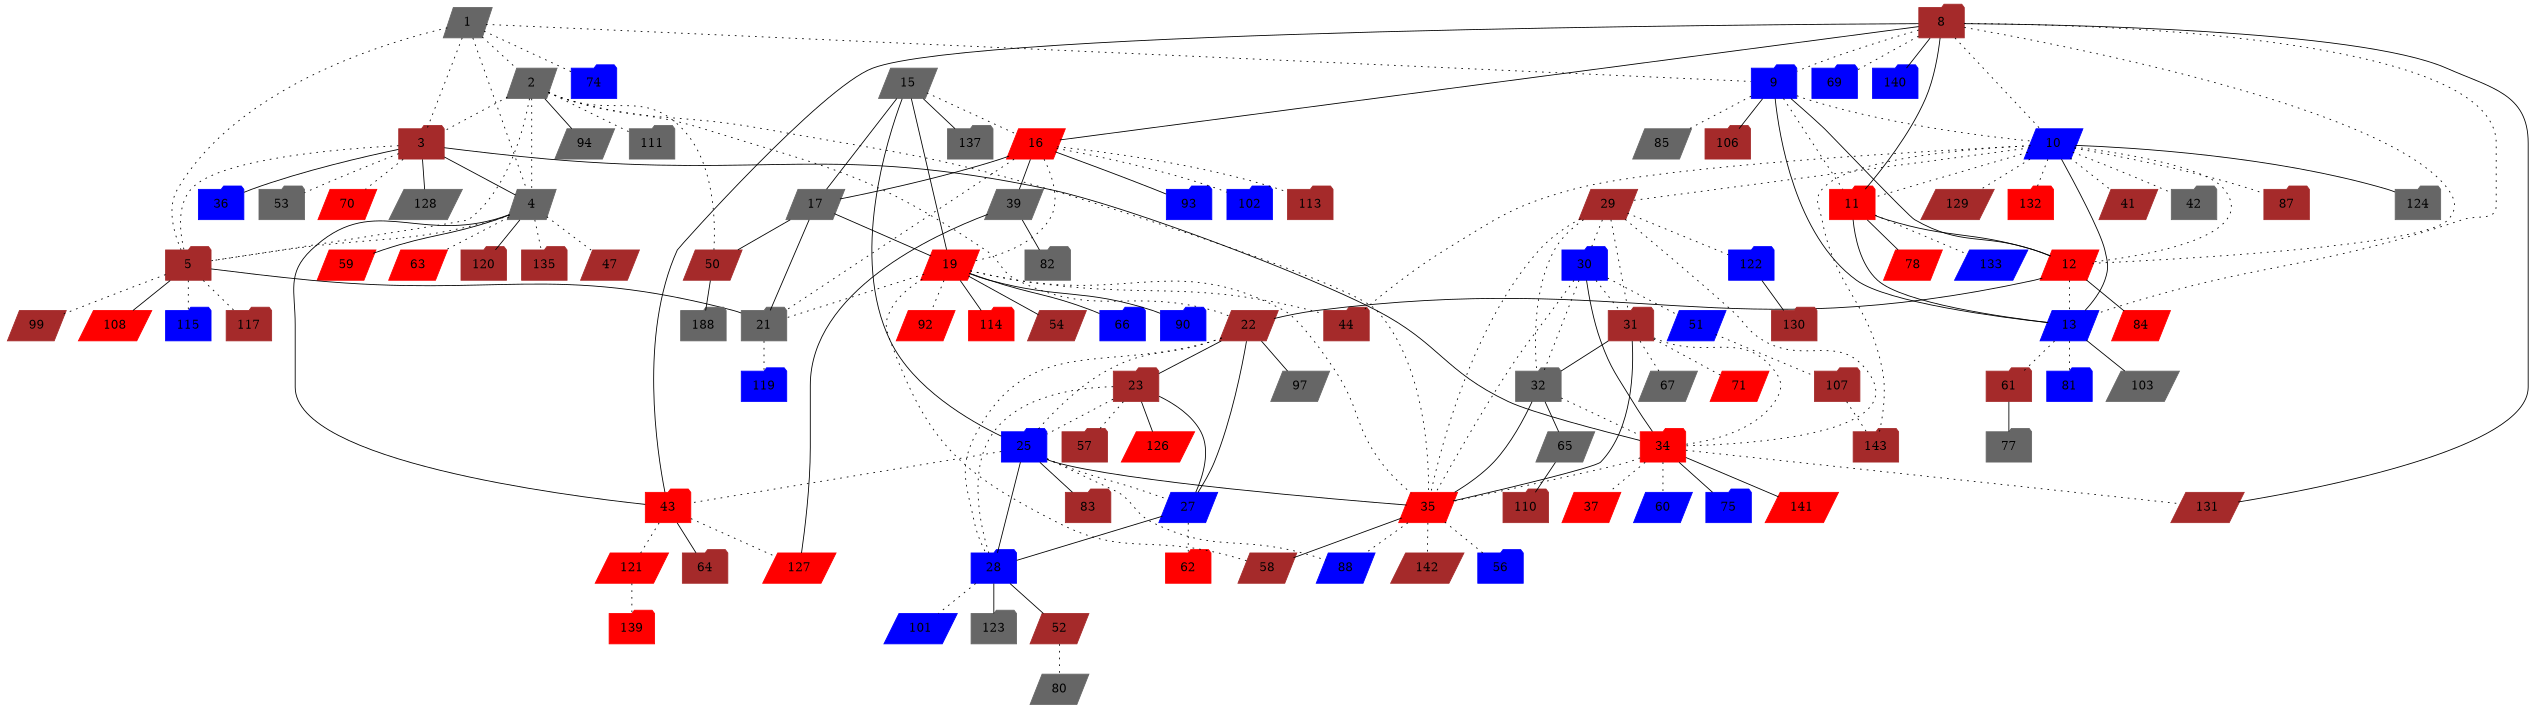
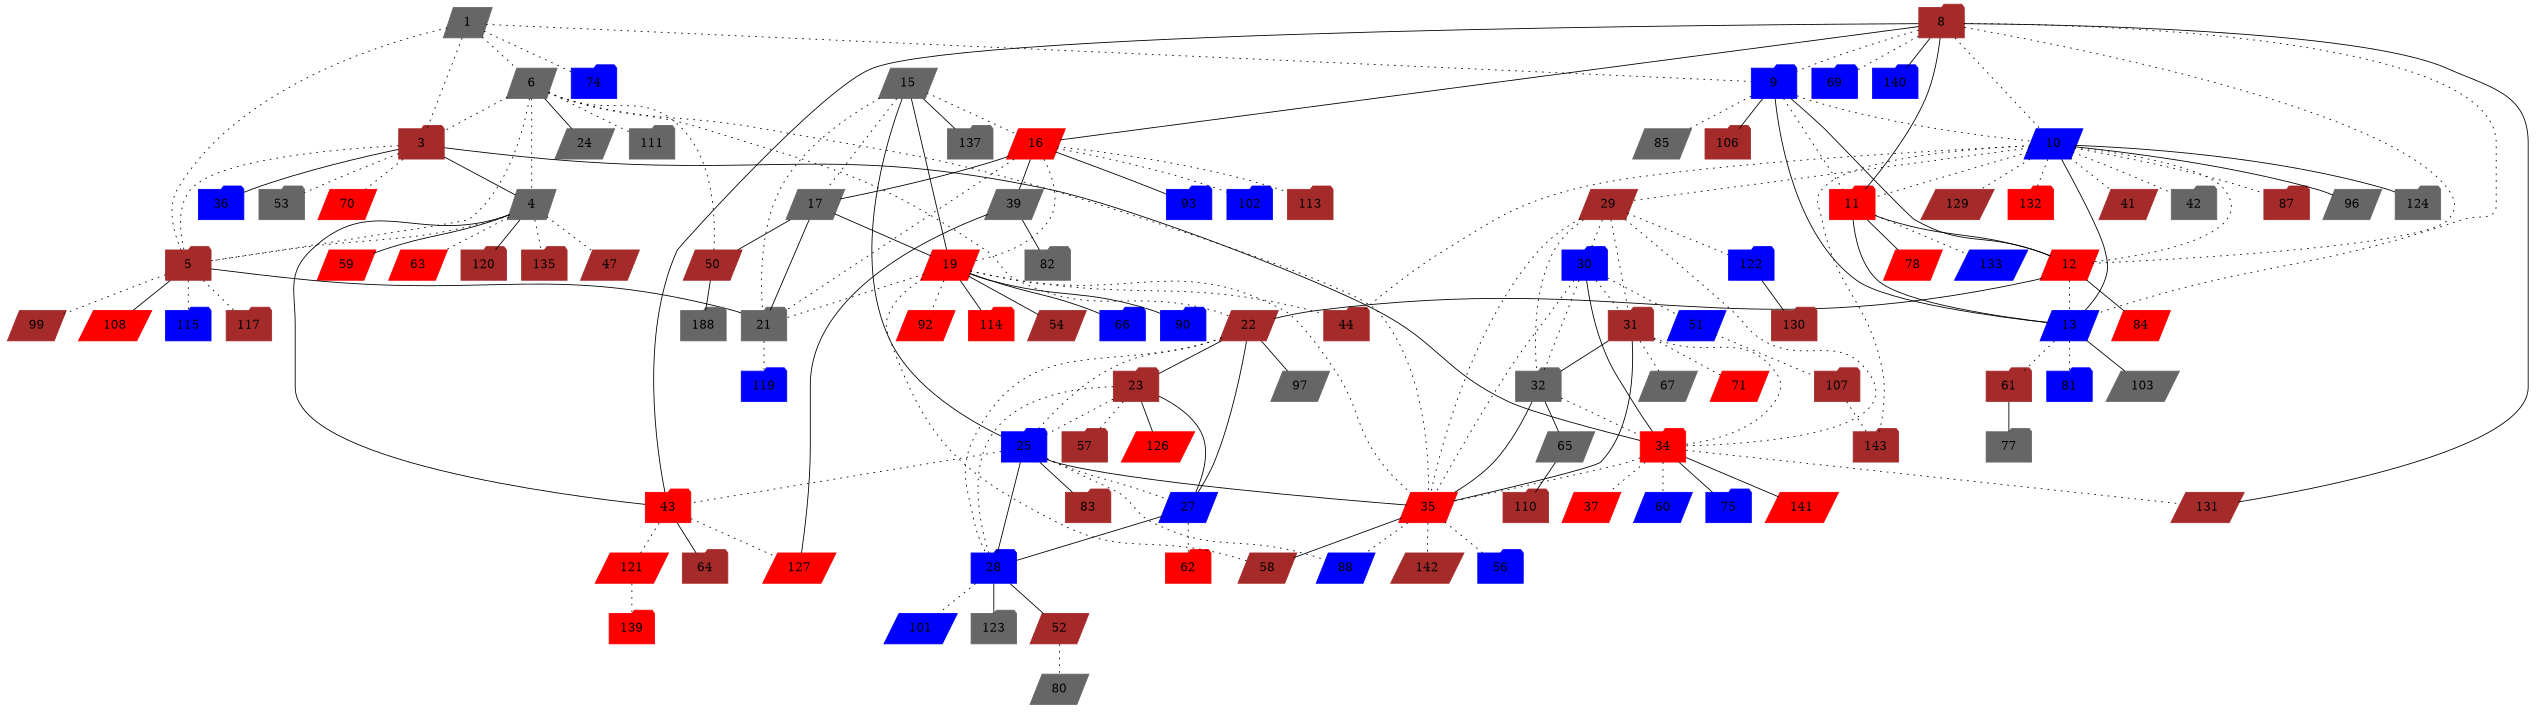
(532, 83) -> (532, 83)
(500, 114) -> none
(865, 139) -> (865, 139)
(585, 144) -> (585, 144)
none -> (783, 184)
(426, 205) -> none
none -> (2352, 205)
